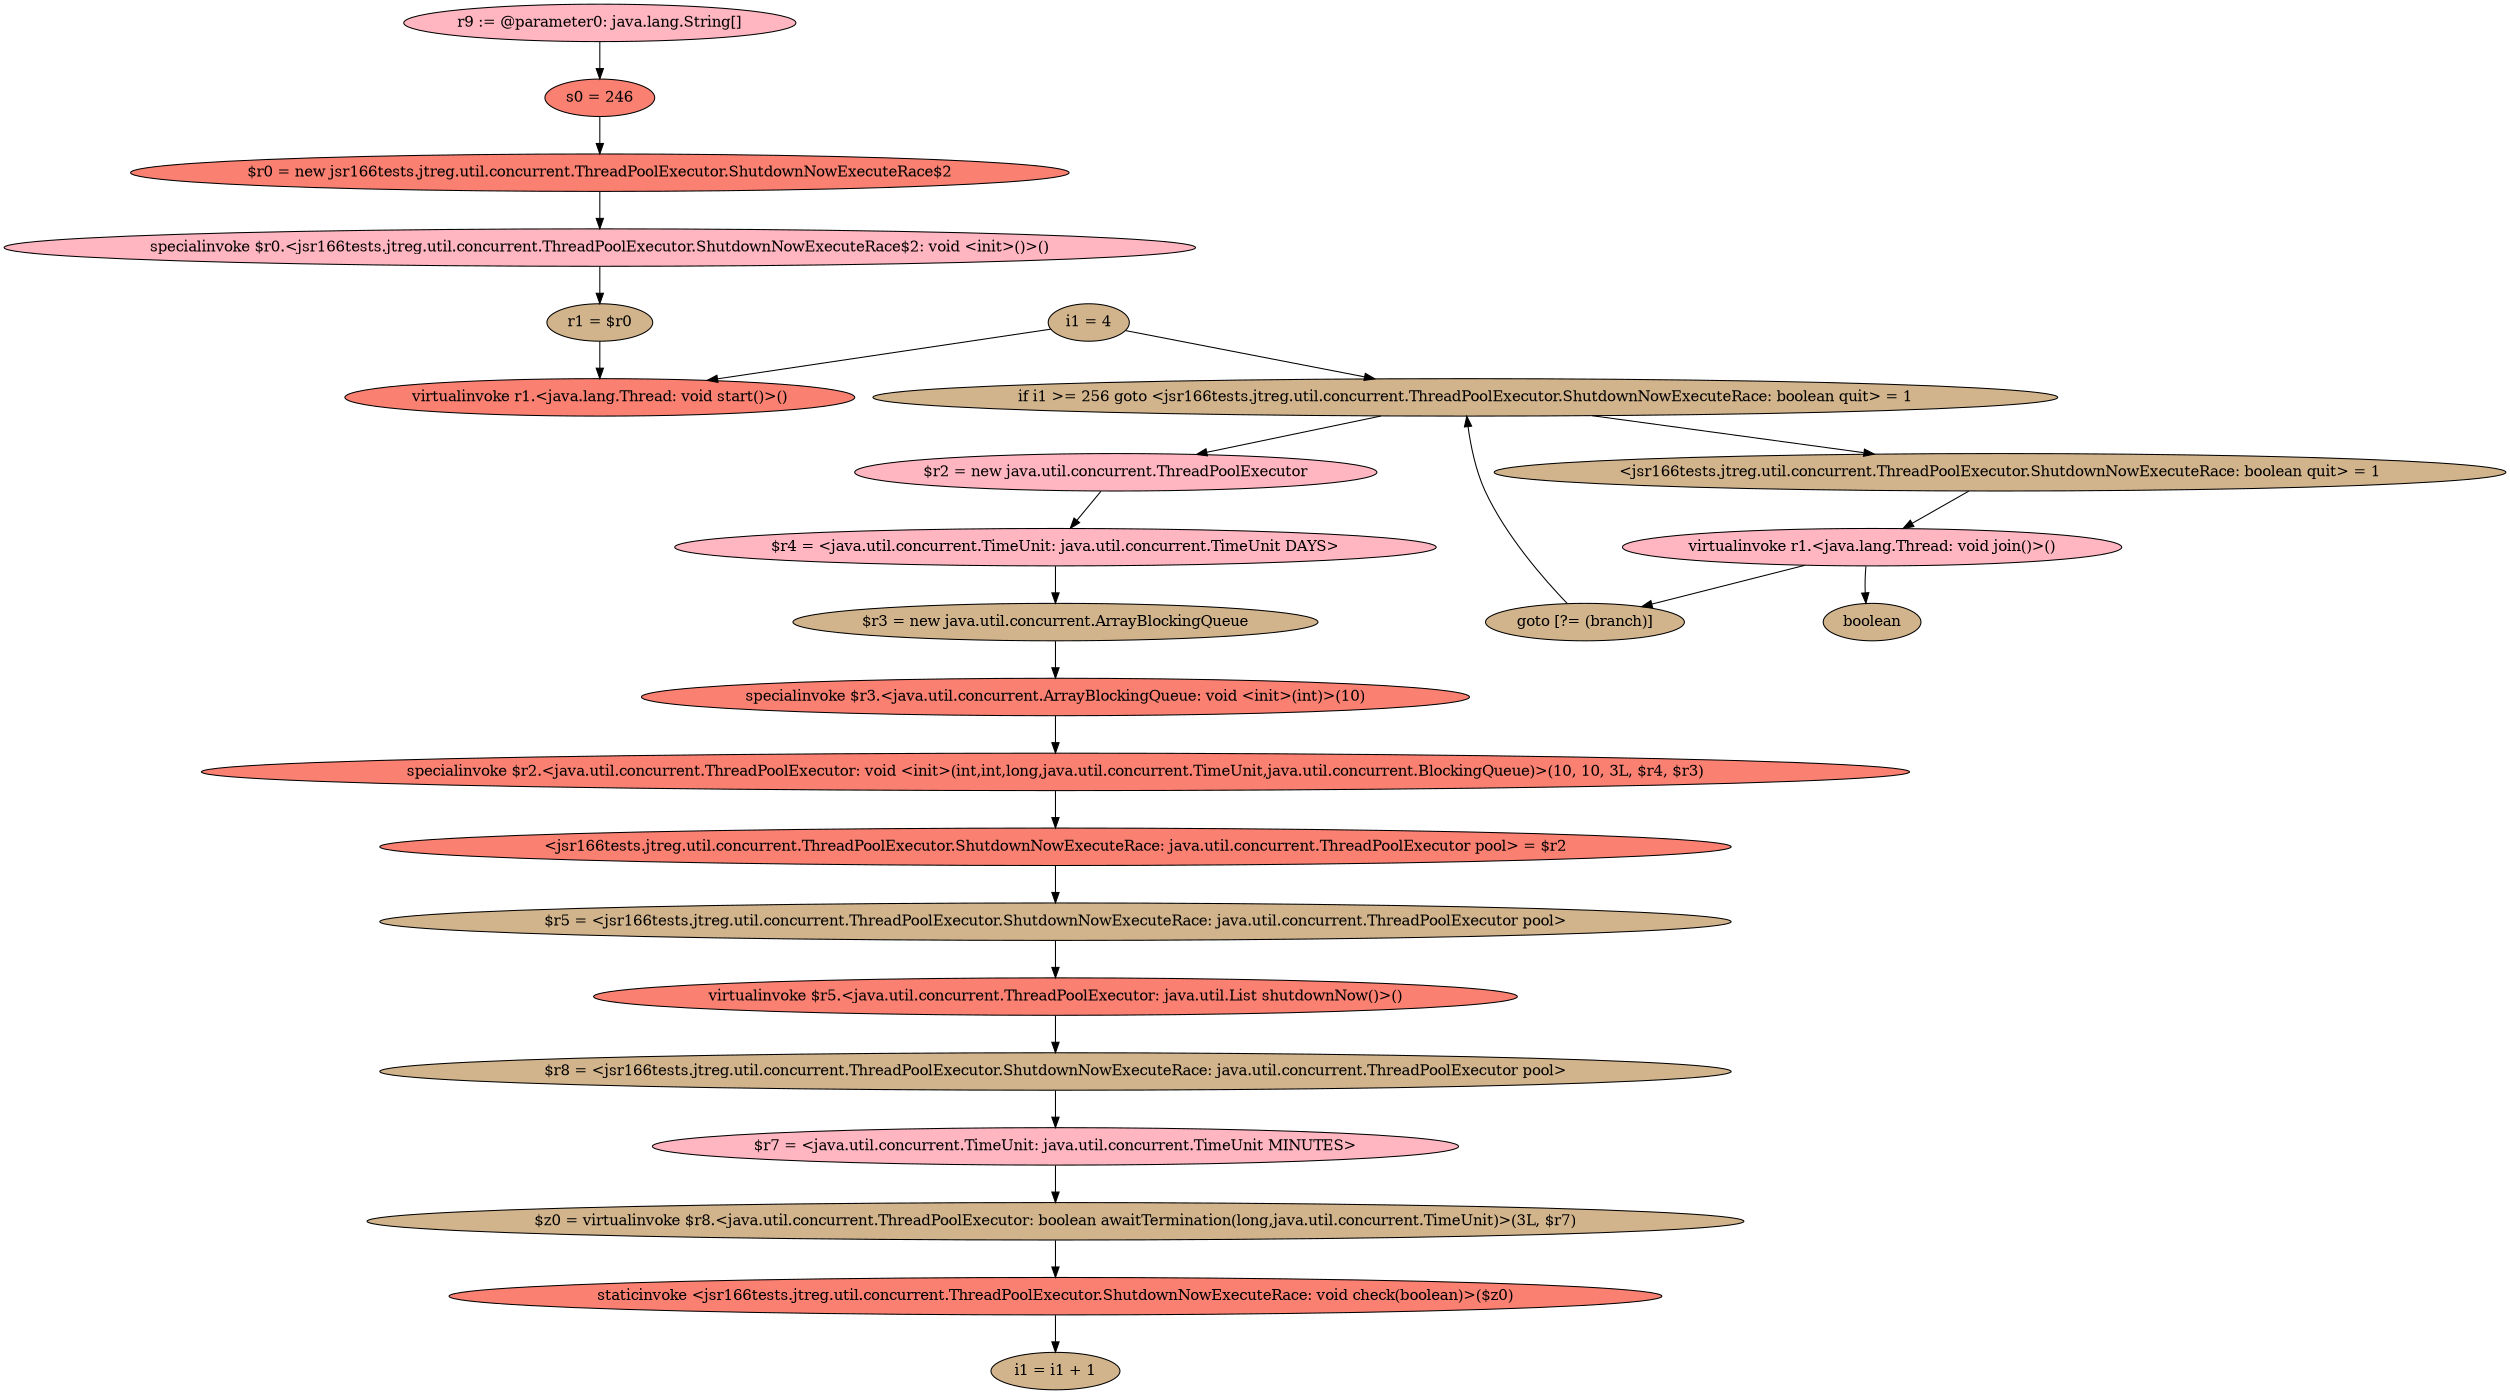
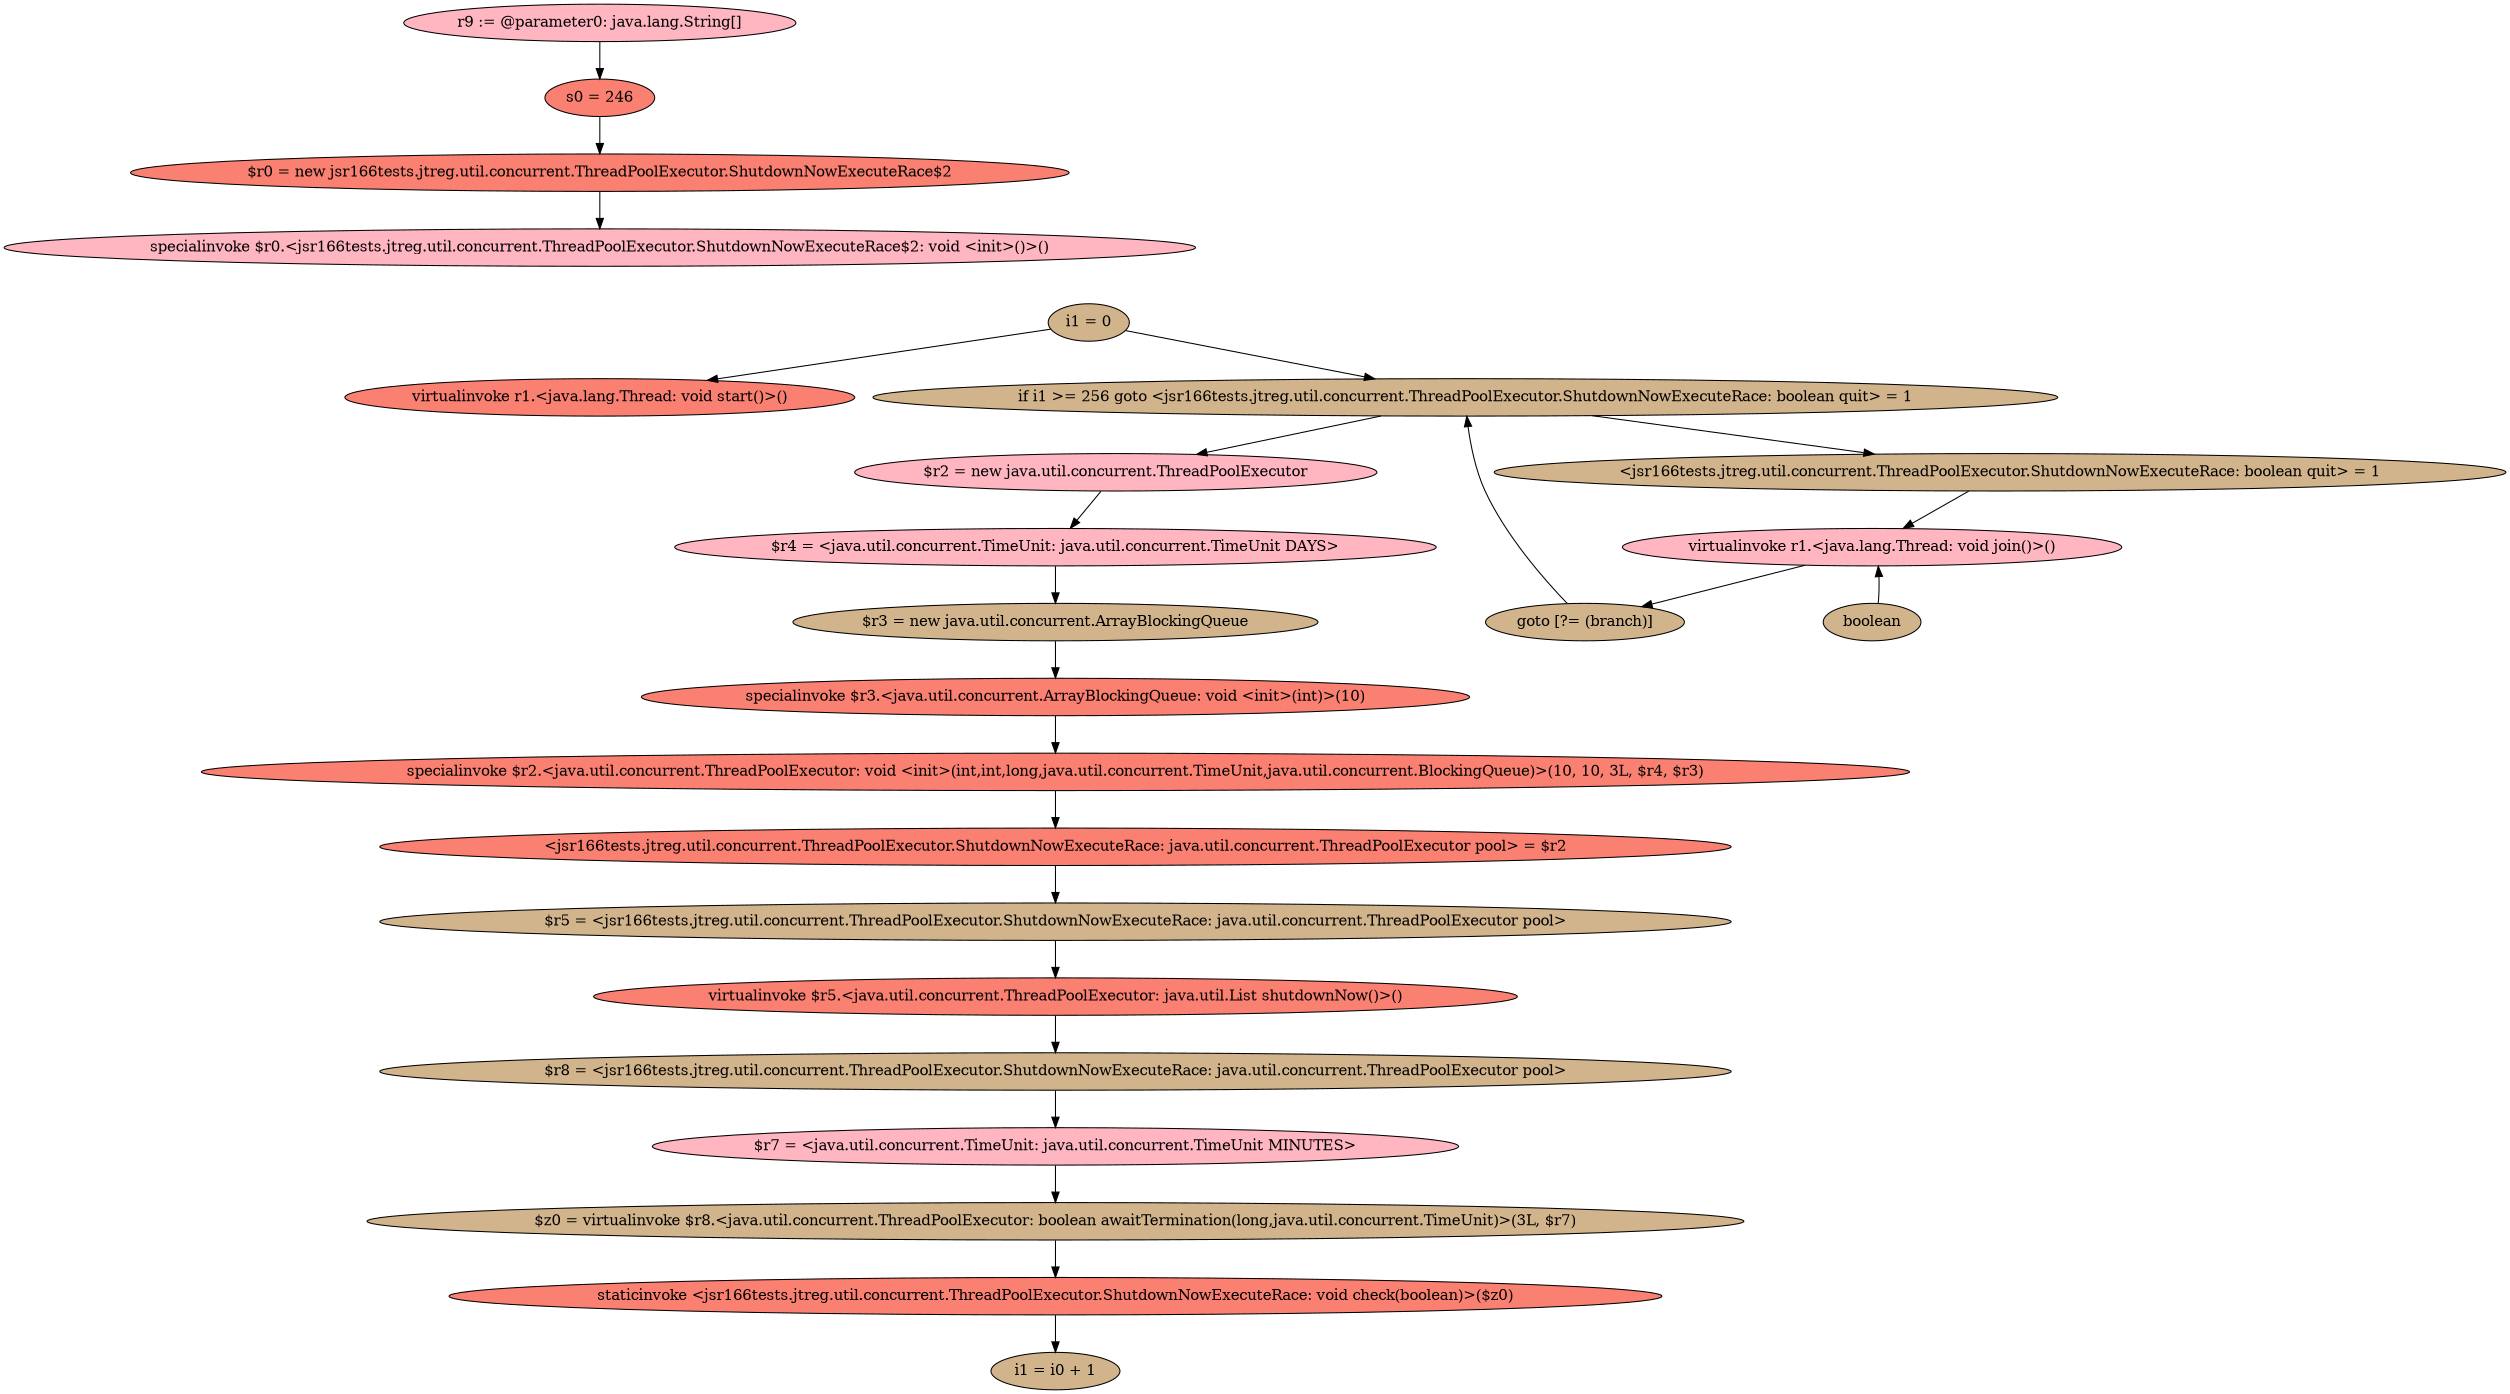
(600, 322) -> none
(1089, 322) -> (1089, 322)
(1865, 580) -> (1879, 590)
(1055, 1371) -> (1055, 1371)
